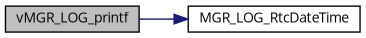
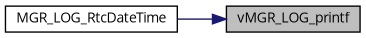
(157, 19) -> (195, 19)
